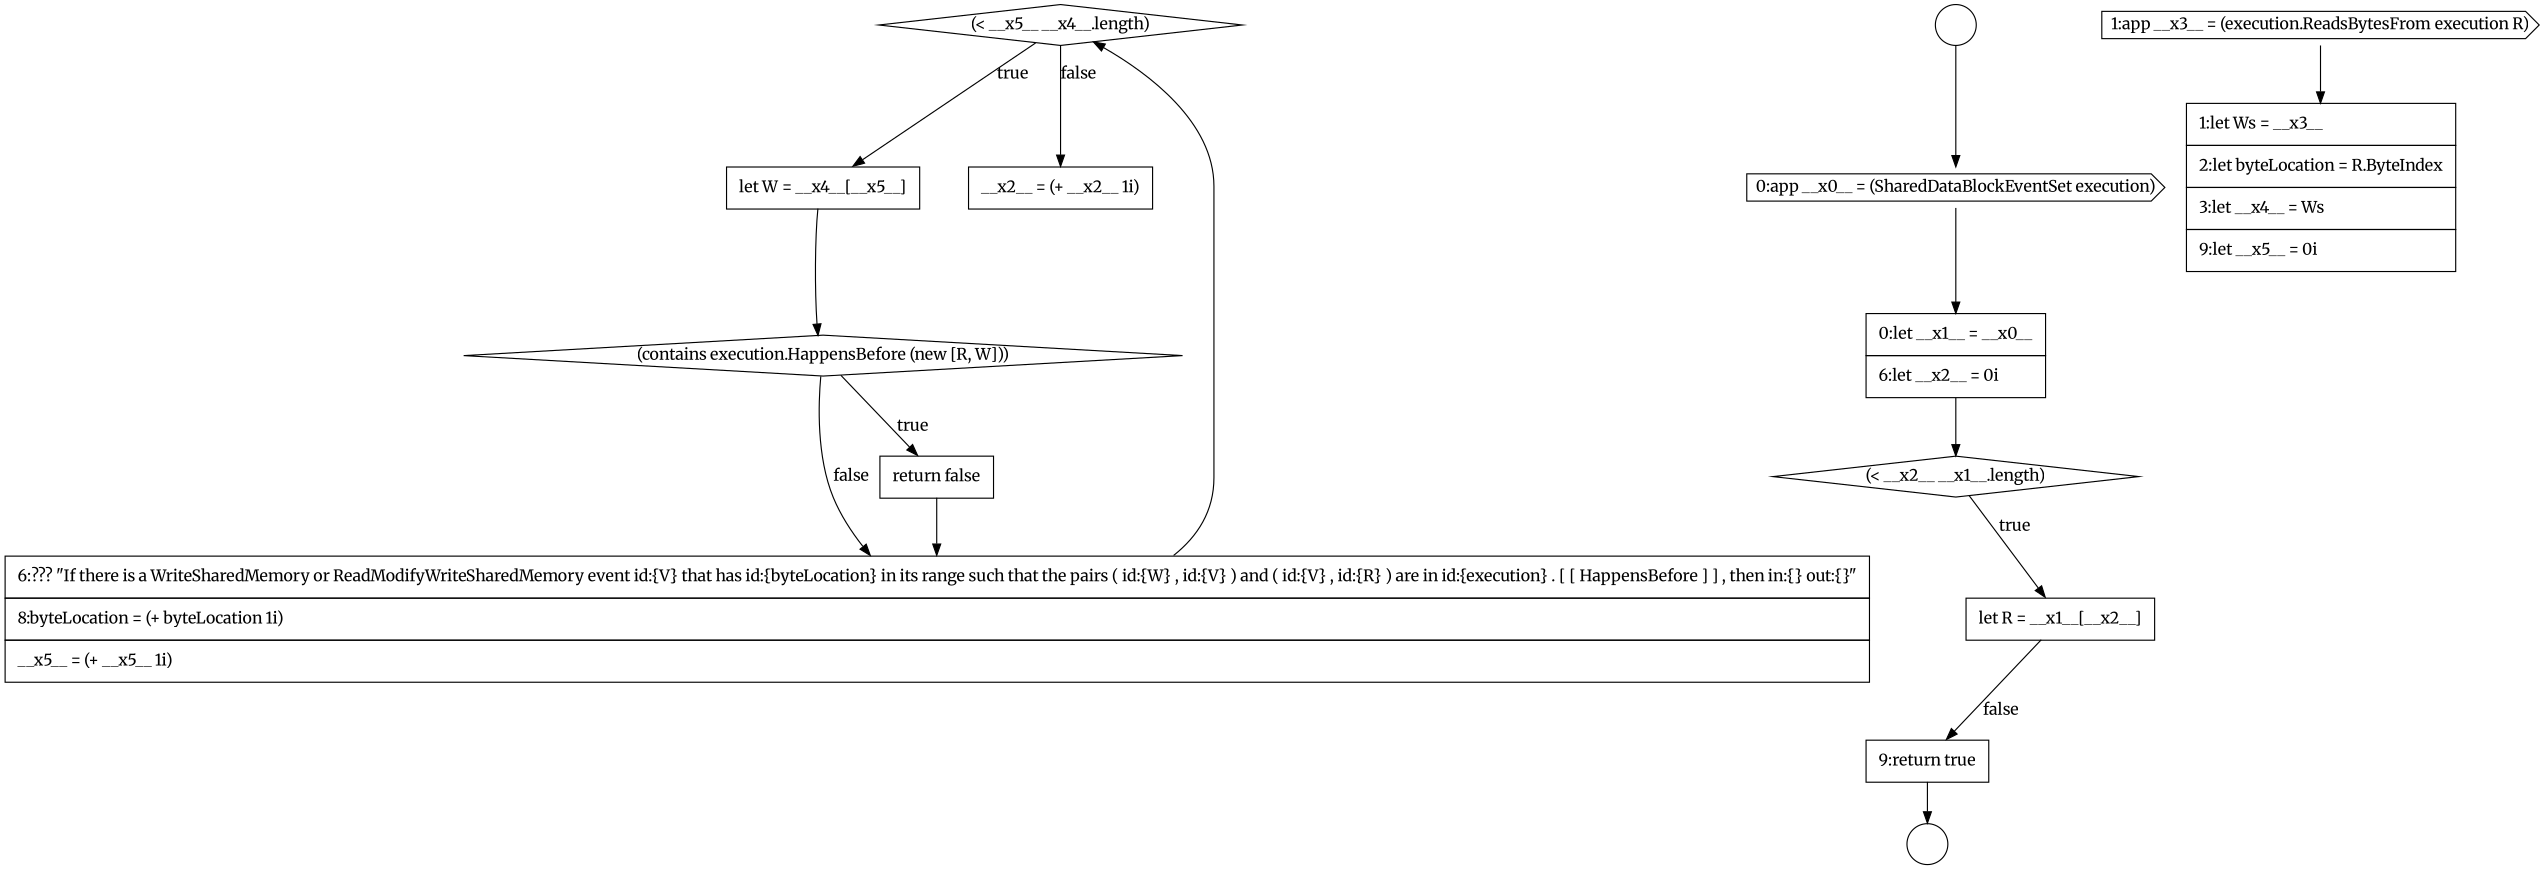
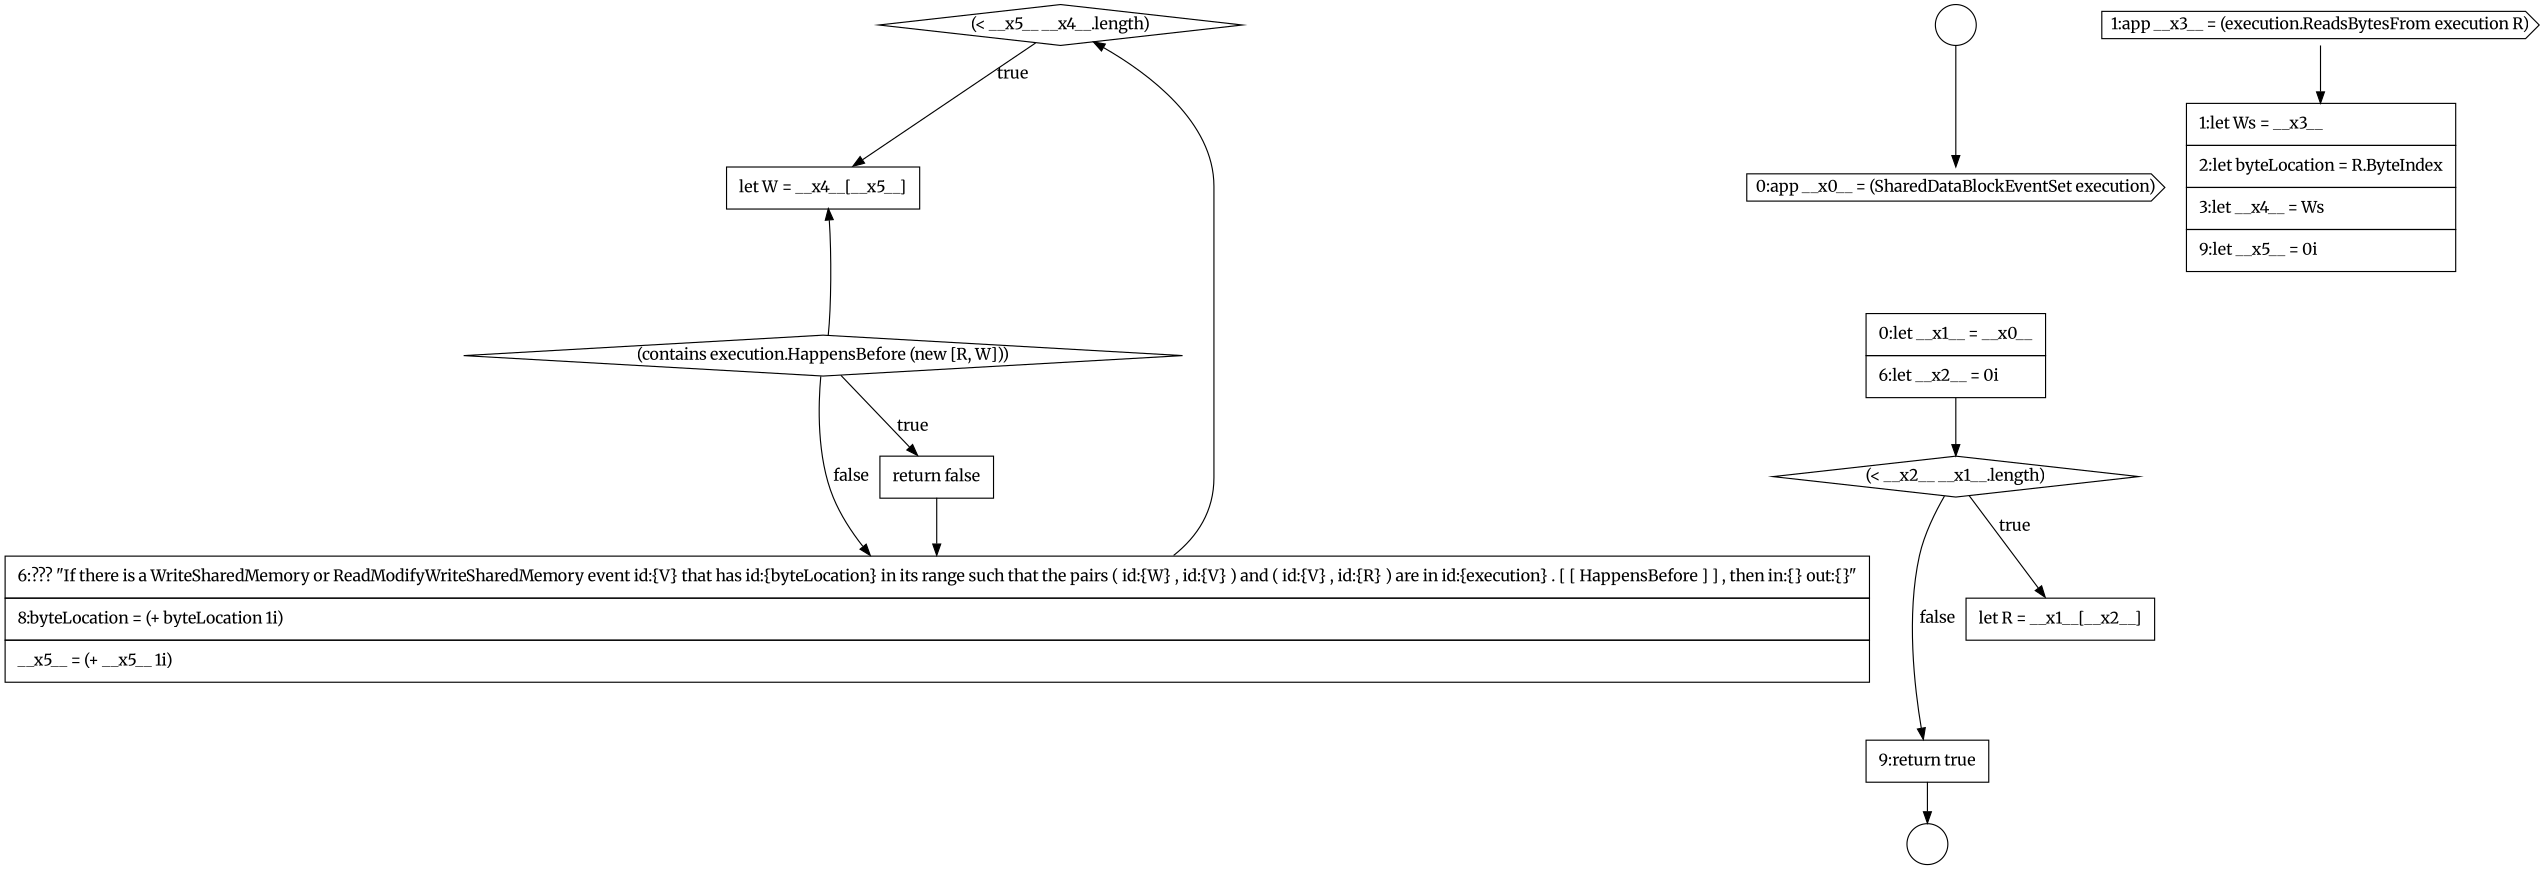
(1061, 187) -> none
(1956, 255) -> none
(815, 266) -> (831, 278)
(1998, 685) -> (1913, 609)
